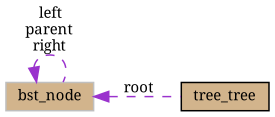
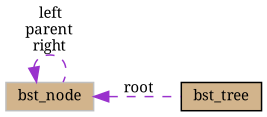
(225, 97) -> (221, 97)
